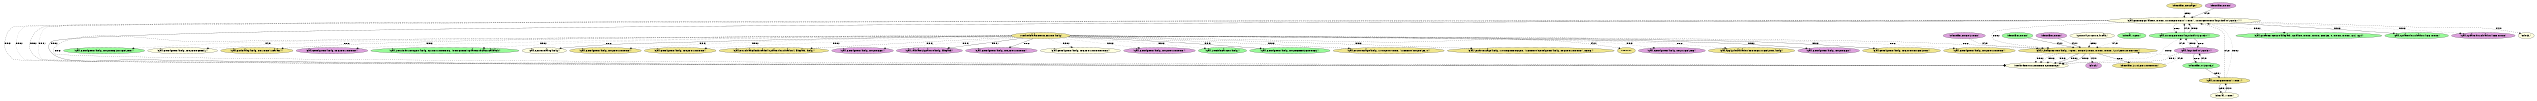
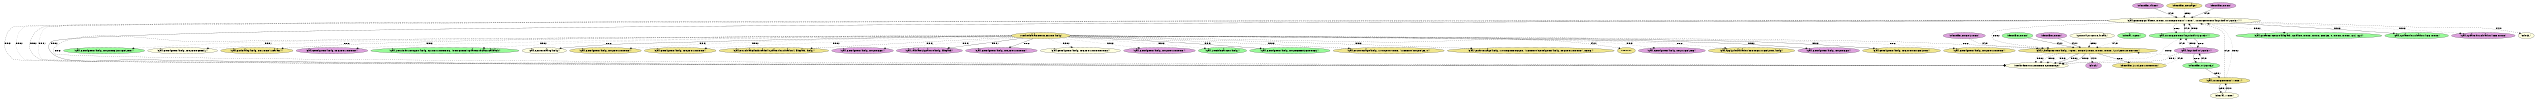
none -> (2148, 6)
(269, 43) -> (269, 43)
